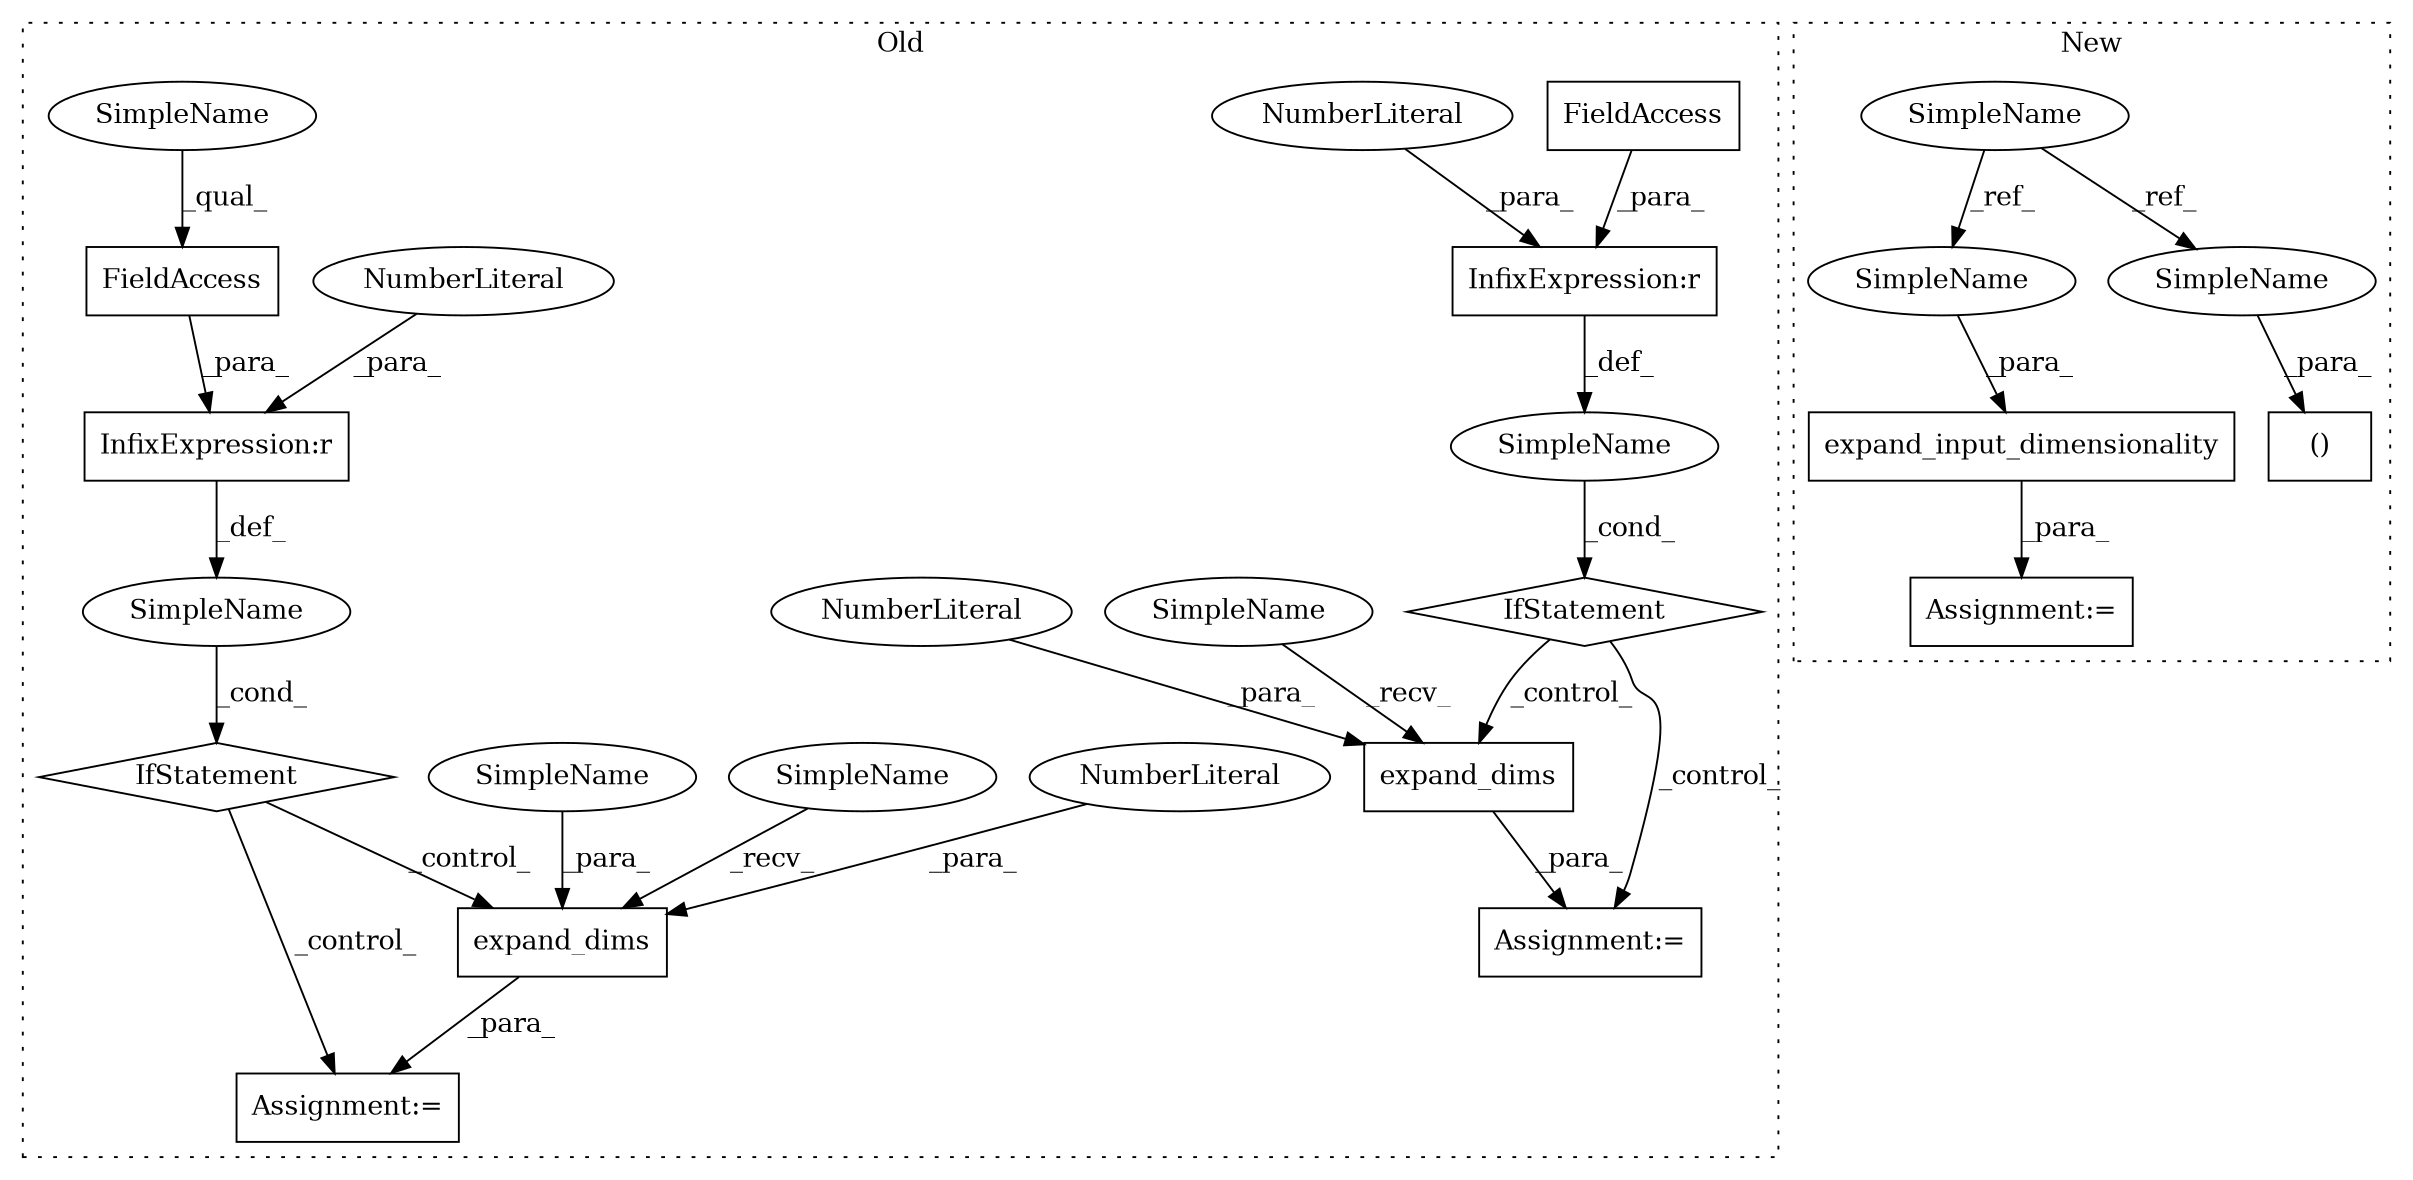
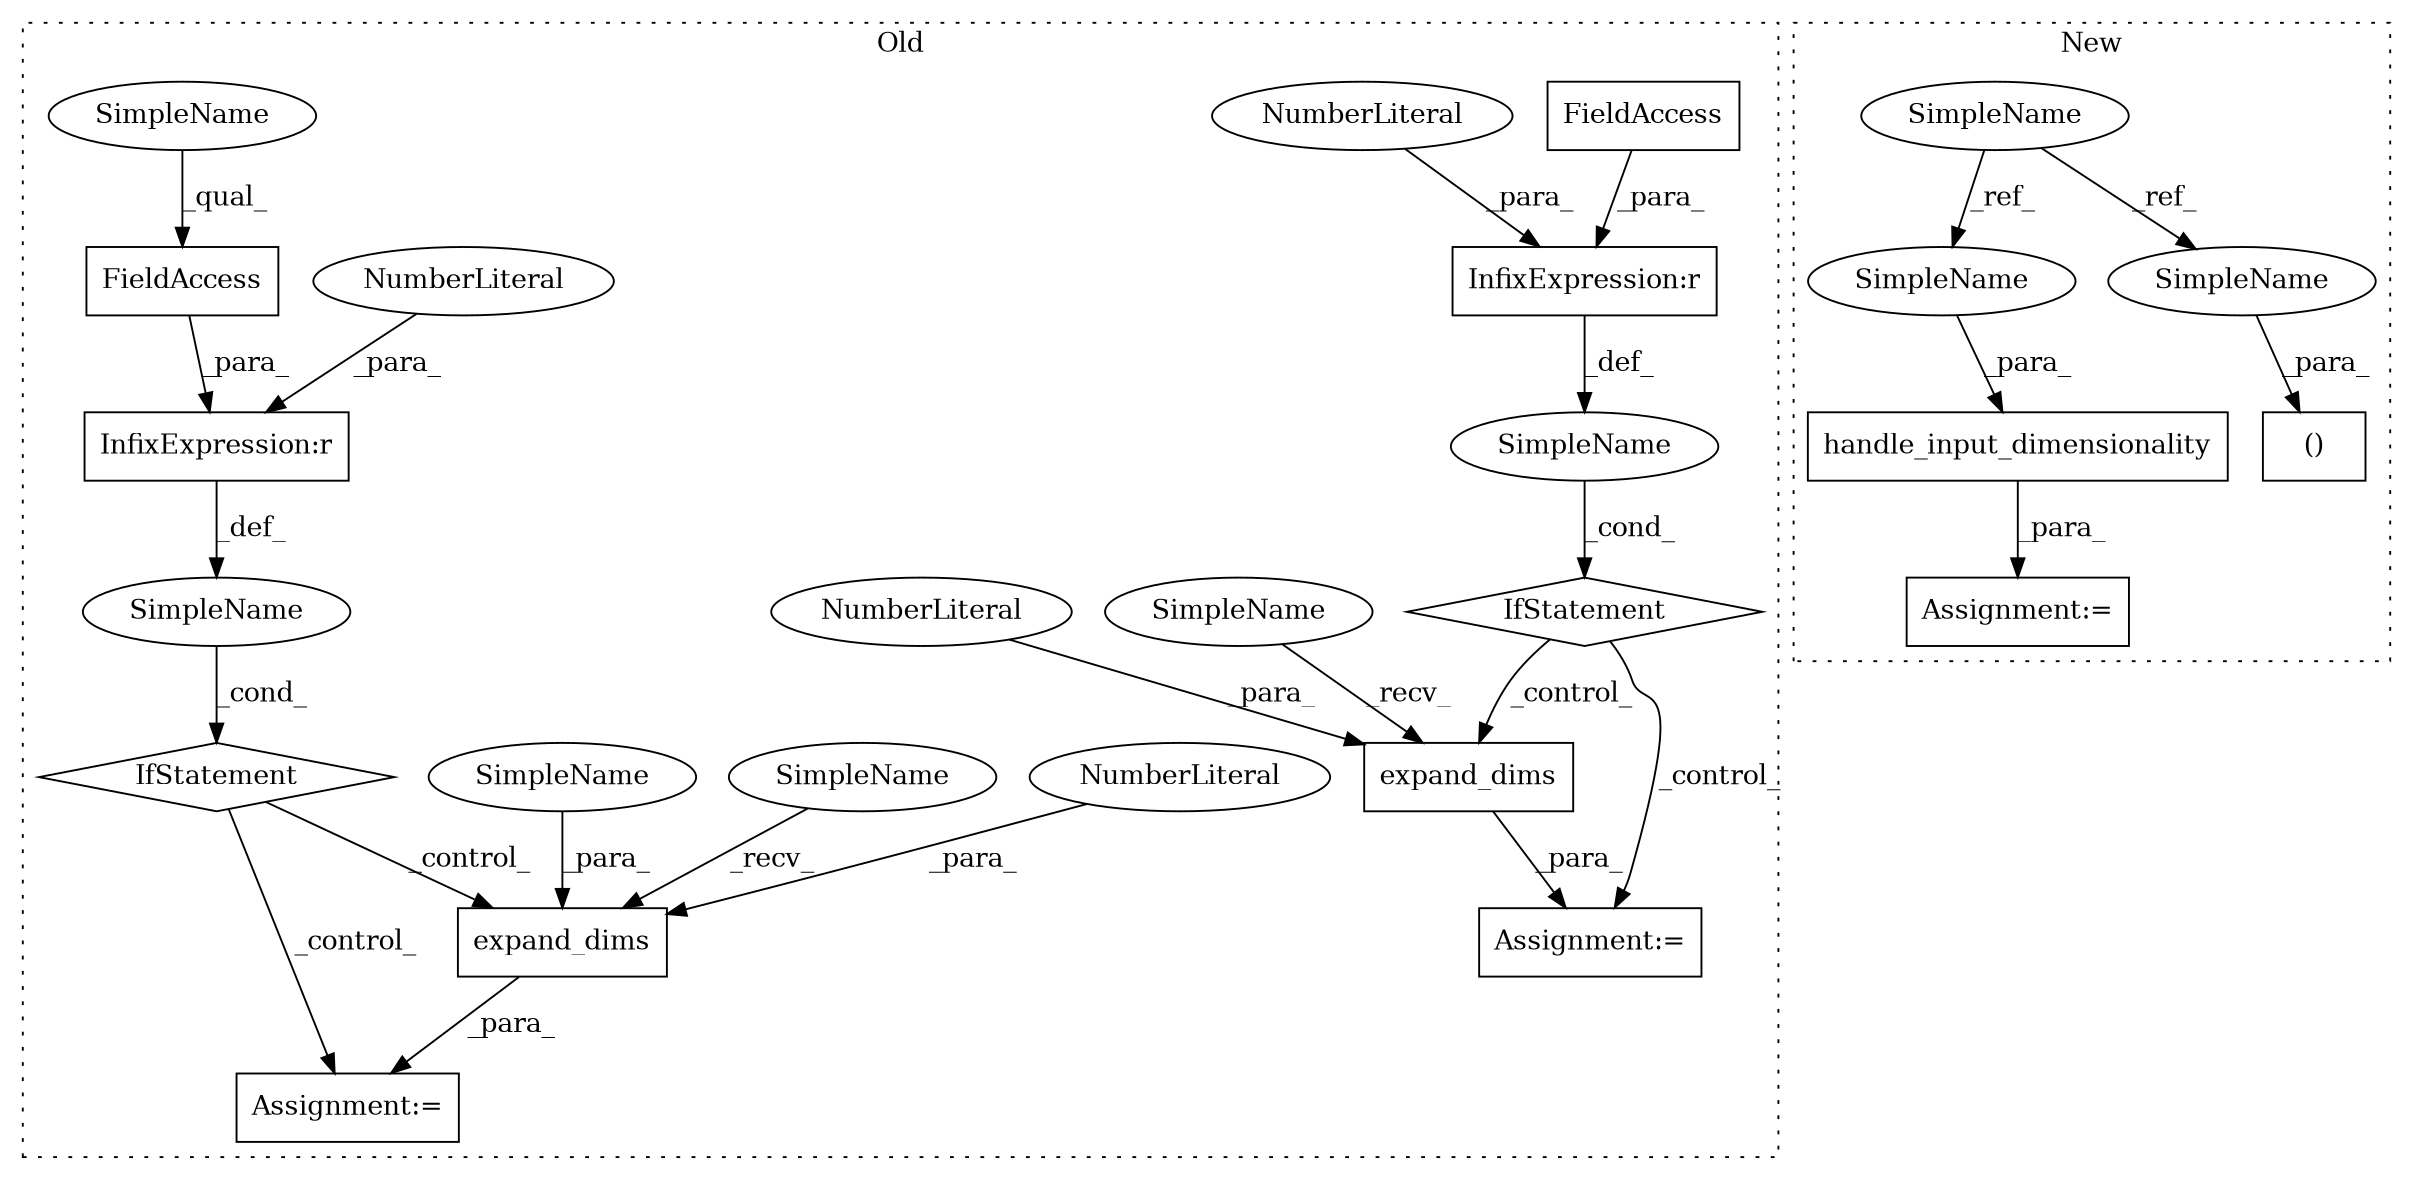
(2022, 447) -> (2018, 447)
